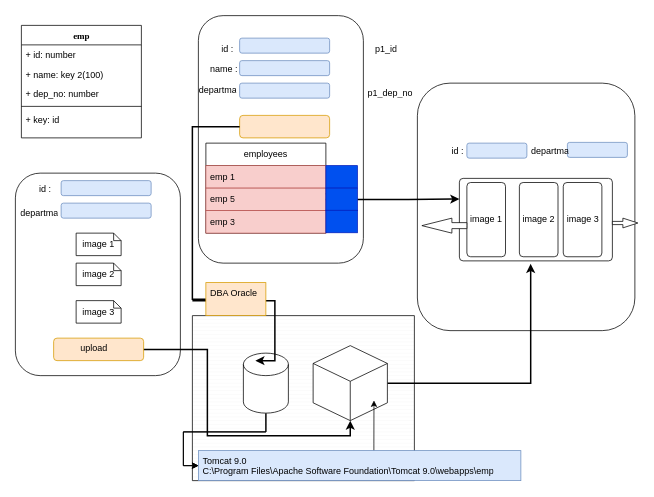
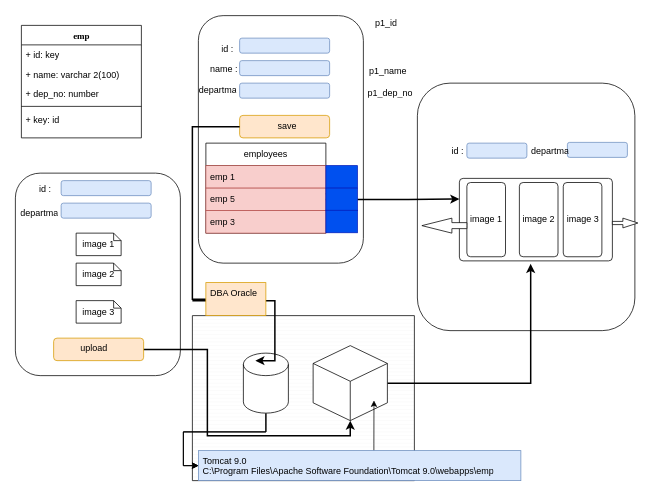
(387, 48) -> (387, 22)
(51, 55) -> (44, 55)
none -> (387, 70)
(67, 75) -> (77, 75)
none -> (296, 126)
